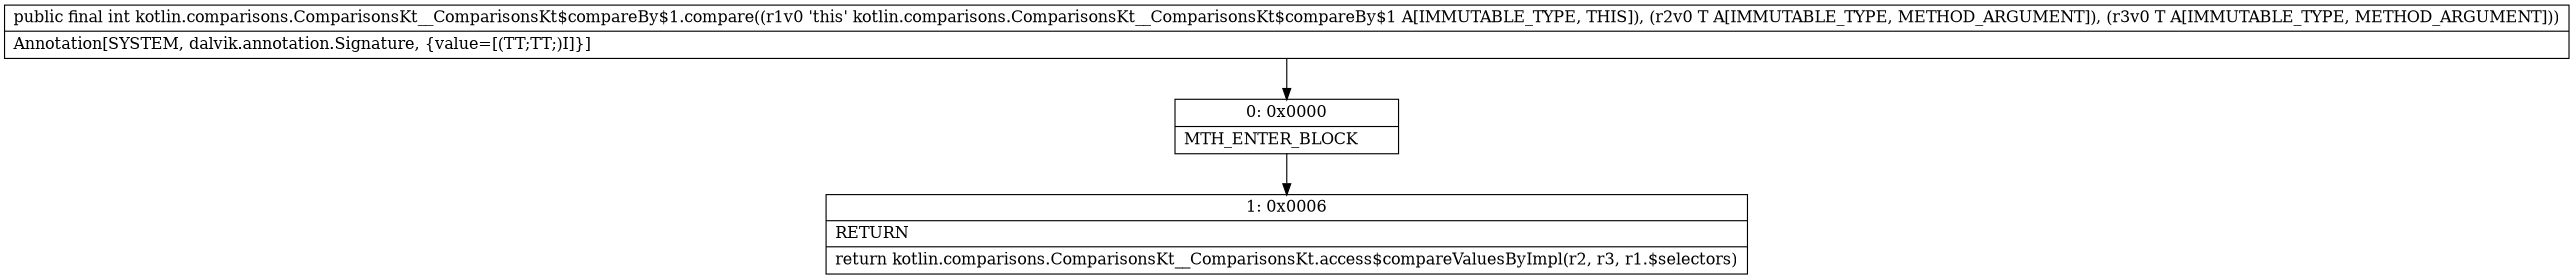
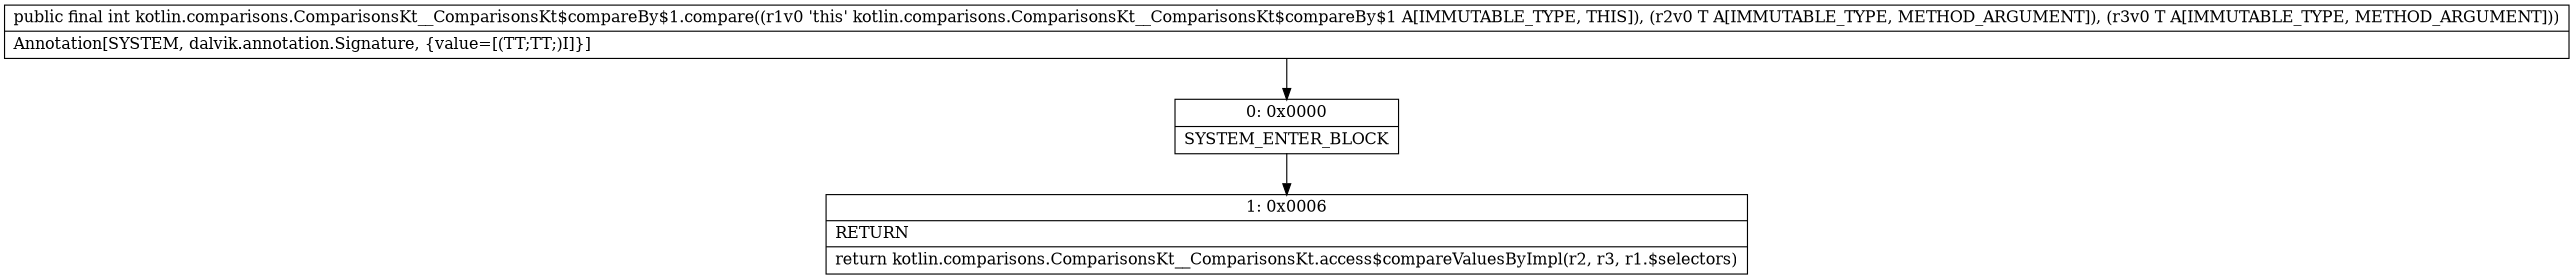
(1271, 140) -> (1287, 140)
